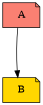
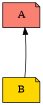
(17, 49) -> (26, 56)
